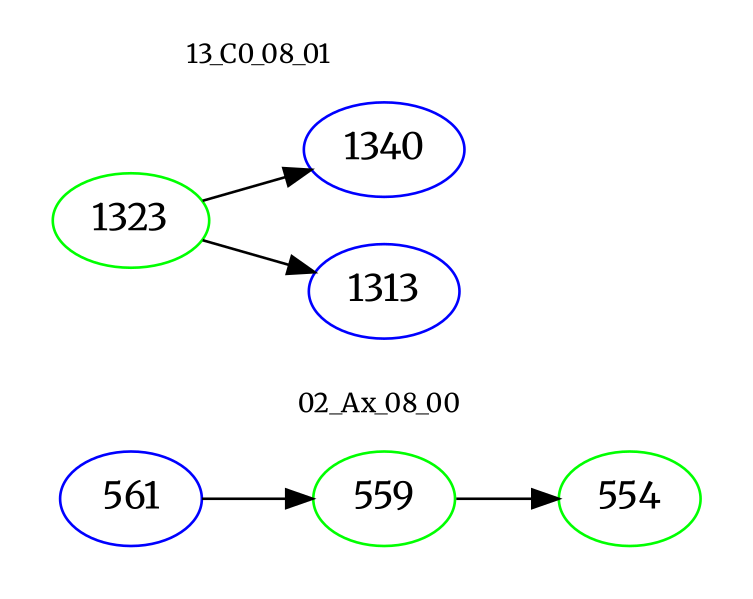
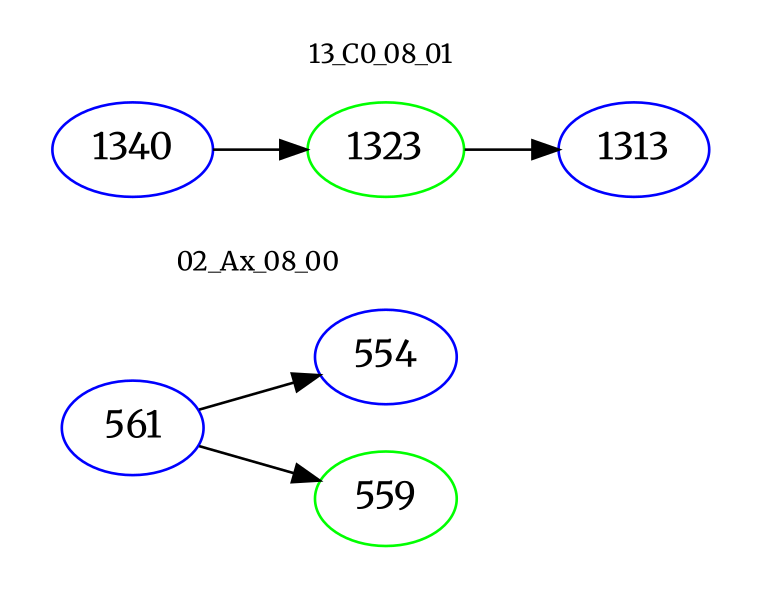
(244, 189) -> (247, 150)
(494, 499) -> (247, 396)
(630, 499) -> (386, 357)
